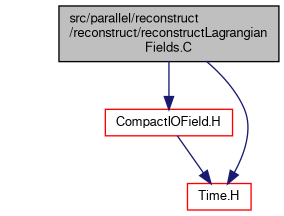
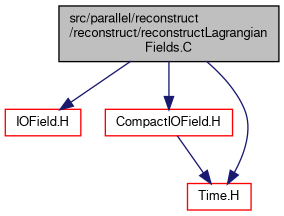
none -> (43, 123)
